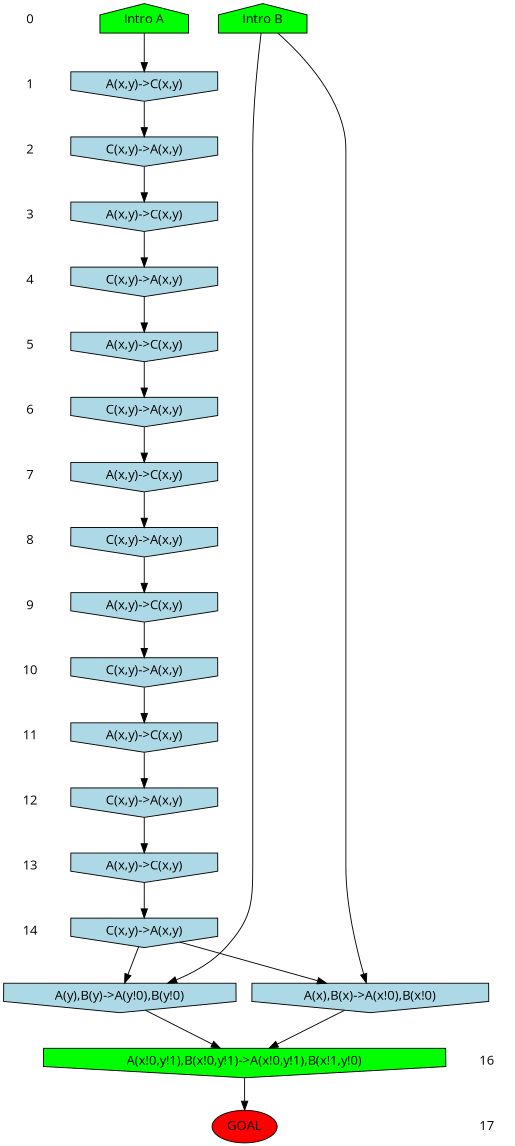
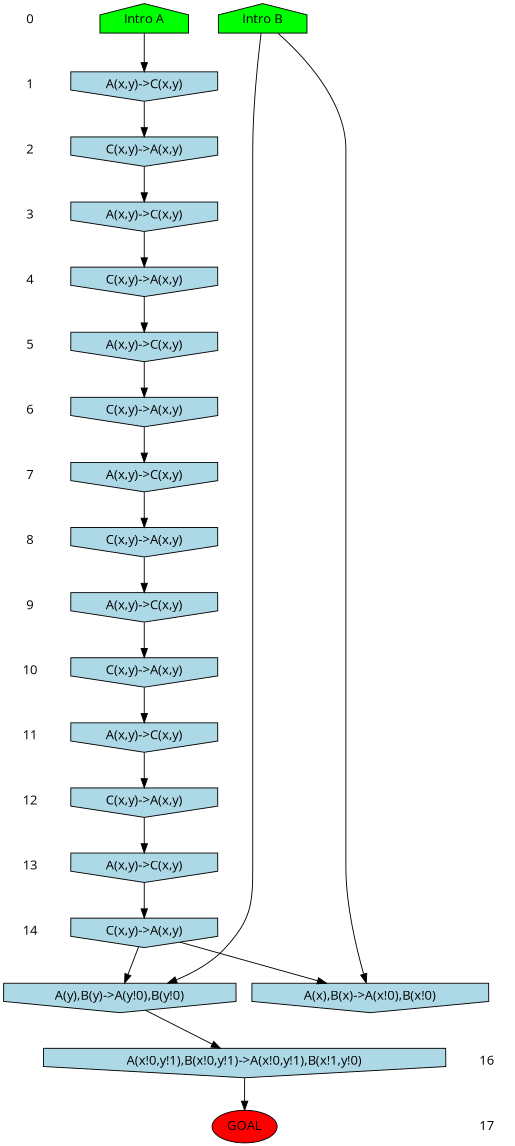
(311, 1027) -> none
(245, 1061) -> (245, 1061)
